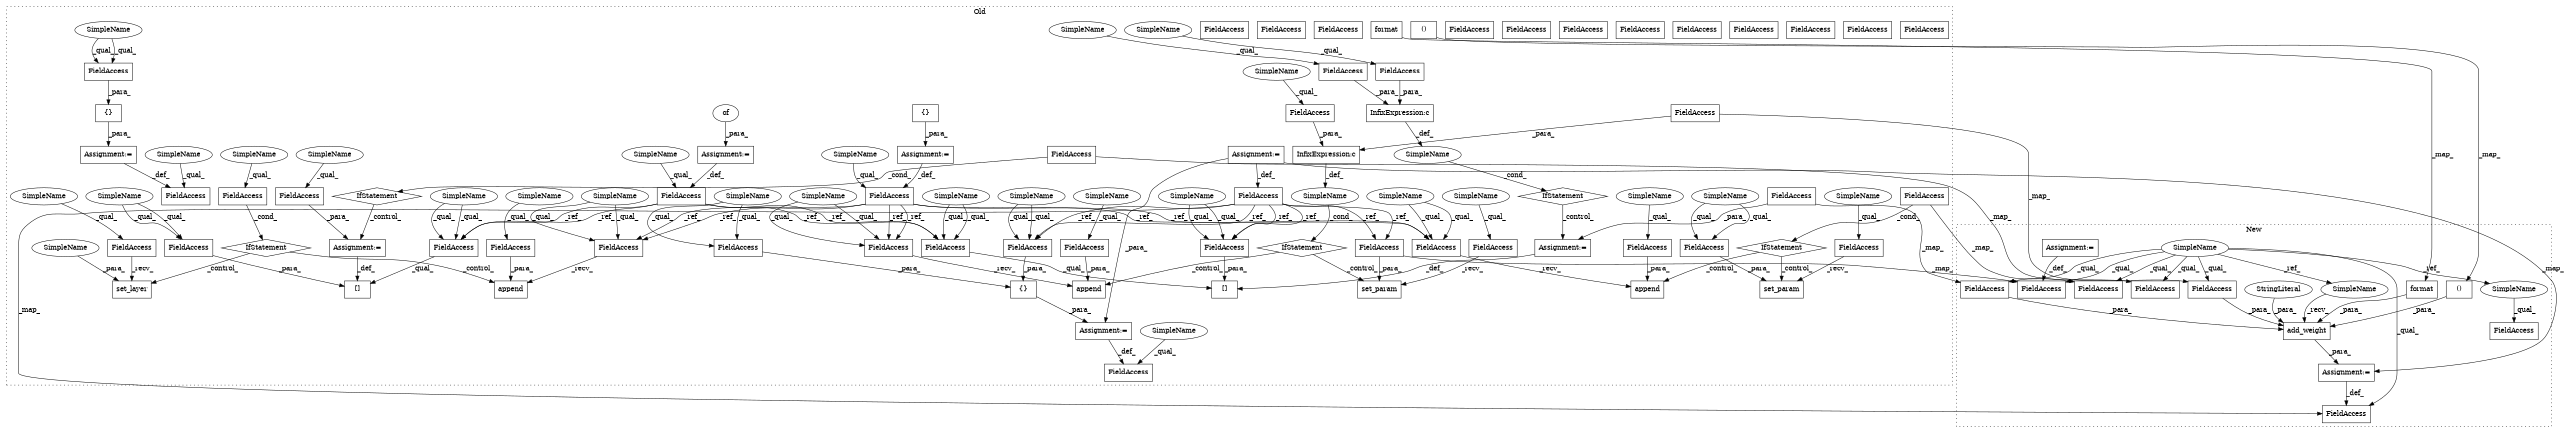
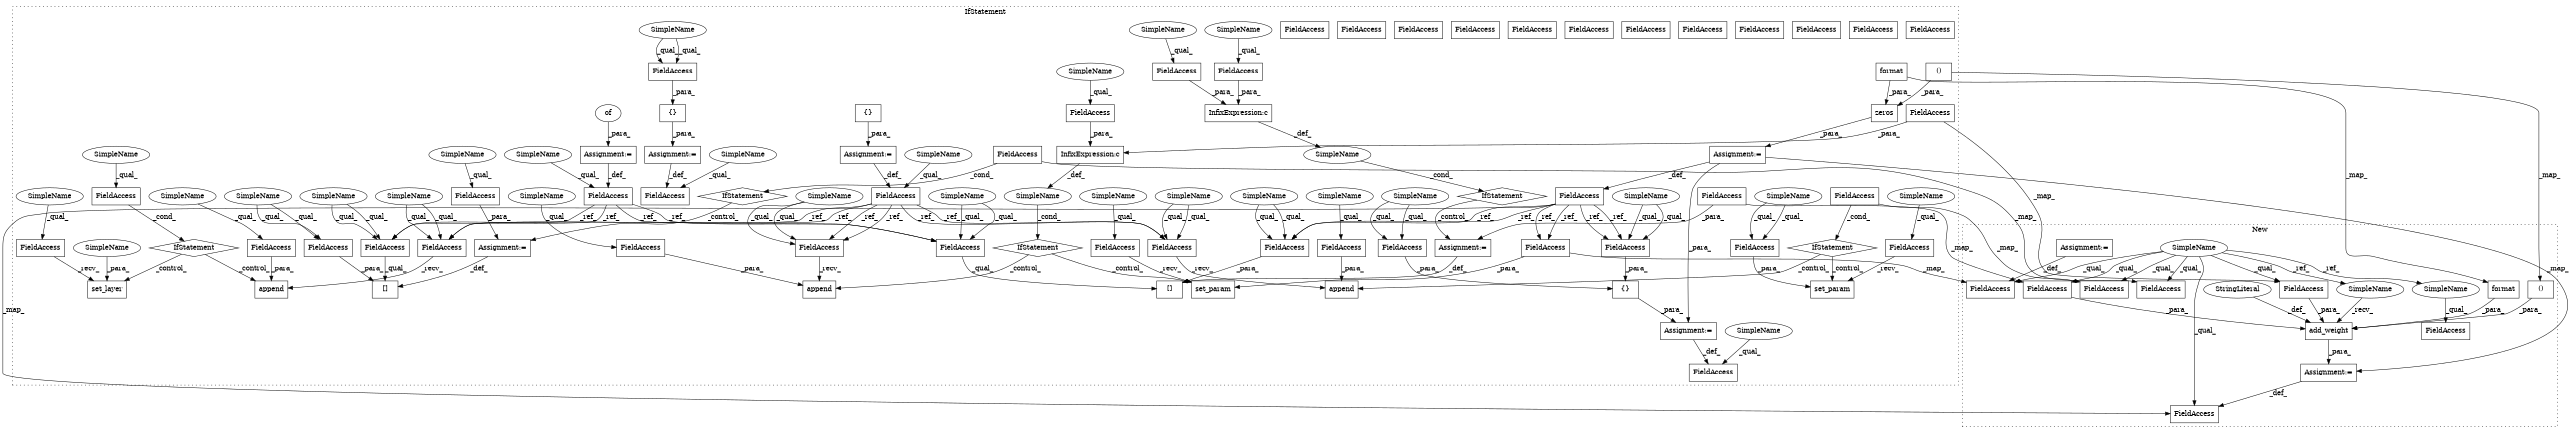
(980, 12) -> (985, 12)
none -> (1884, 113)
(2285, 310) -> (2297, 310)
